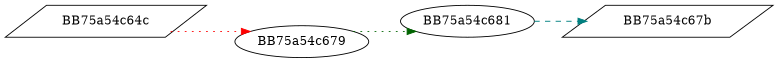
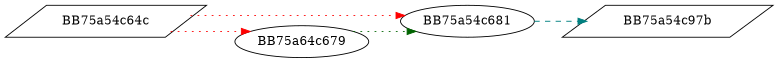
none -> (293, 16)
(668, 21) -> (668, 21)
(302, 42) -> (302, 42)
